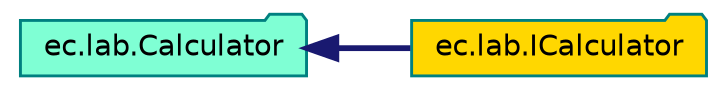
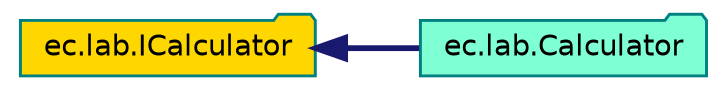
(374, 48) -> (382, 48)
